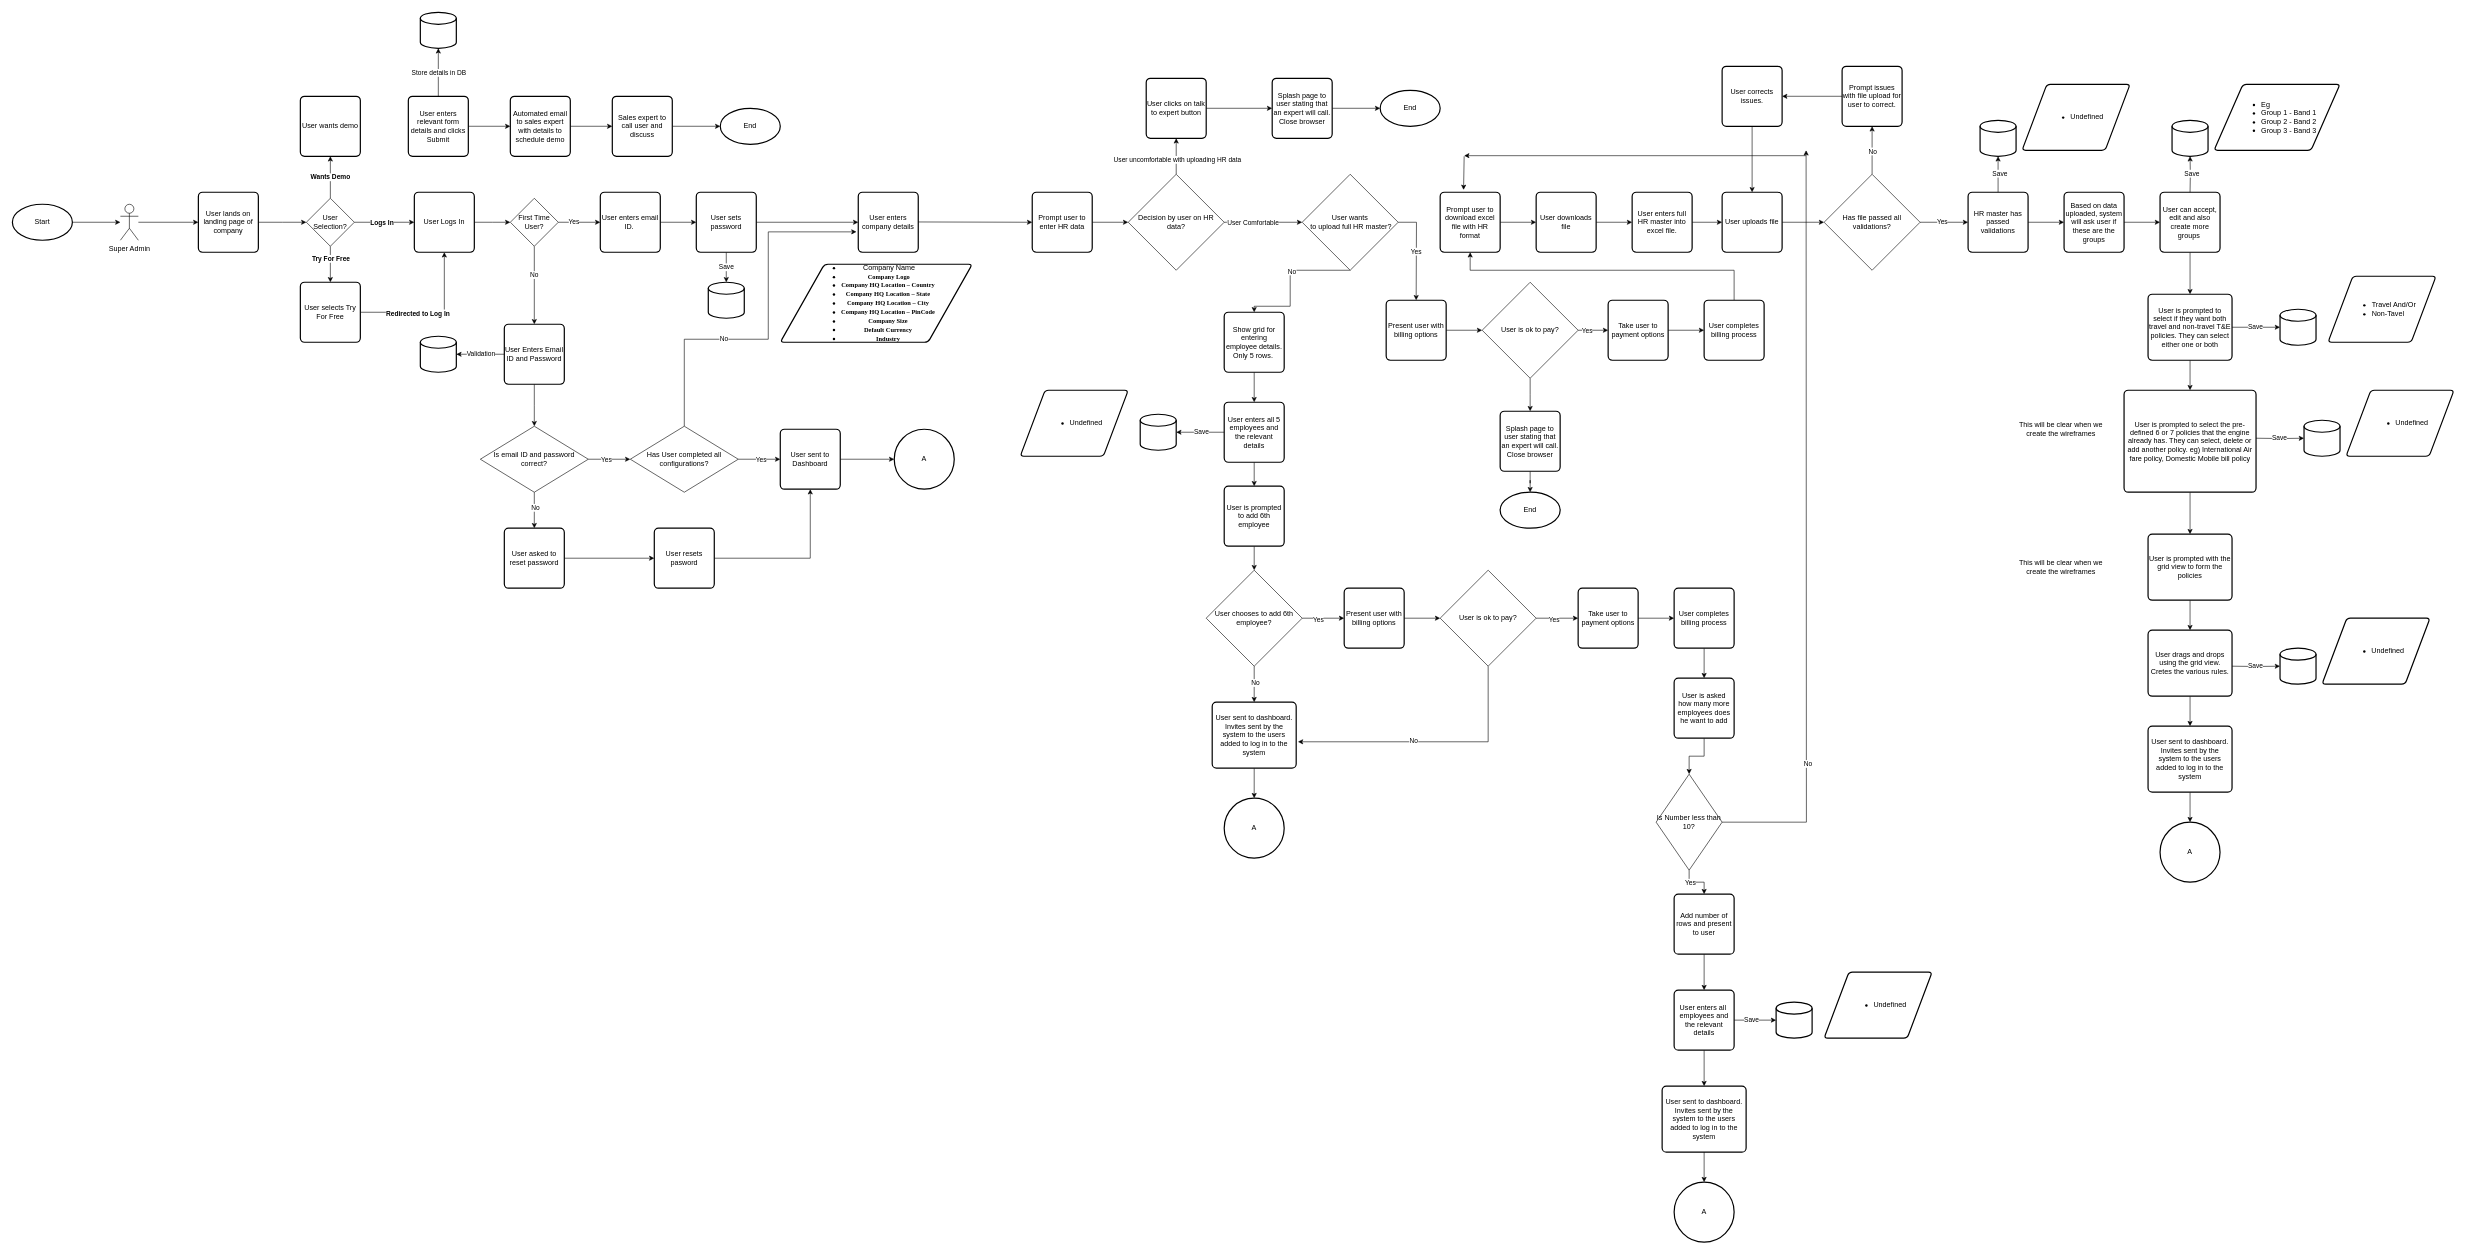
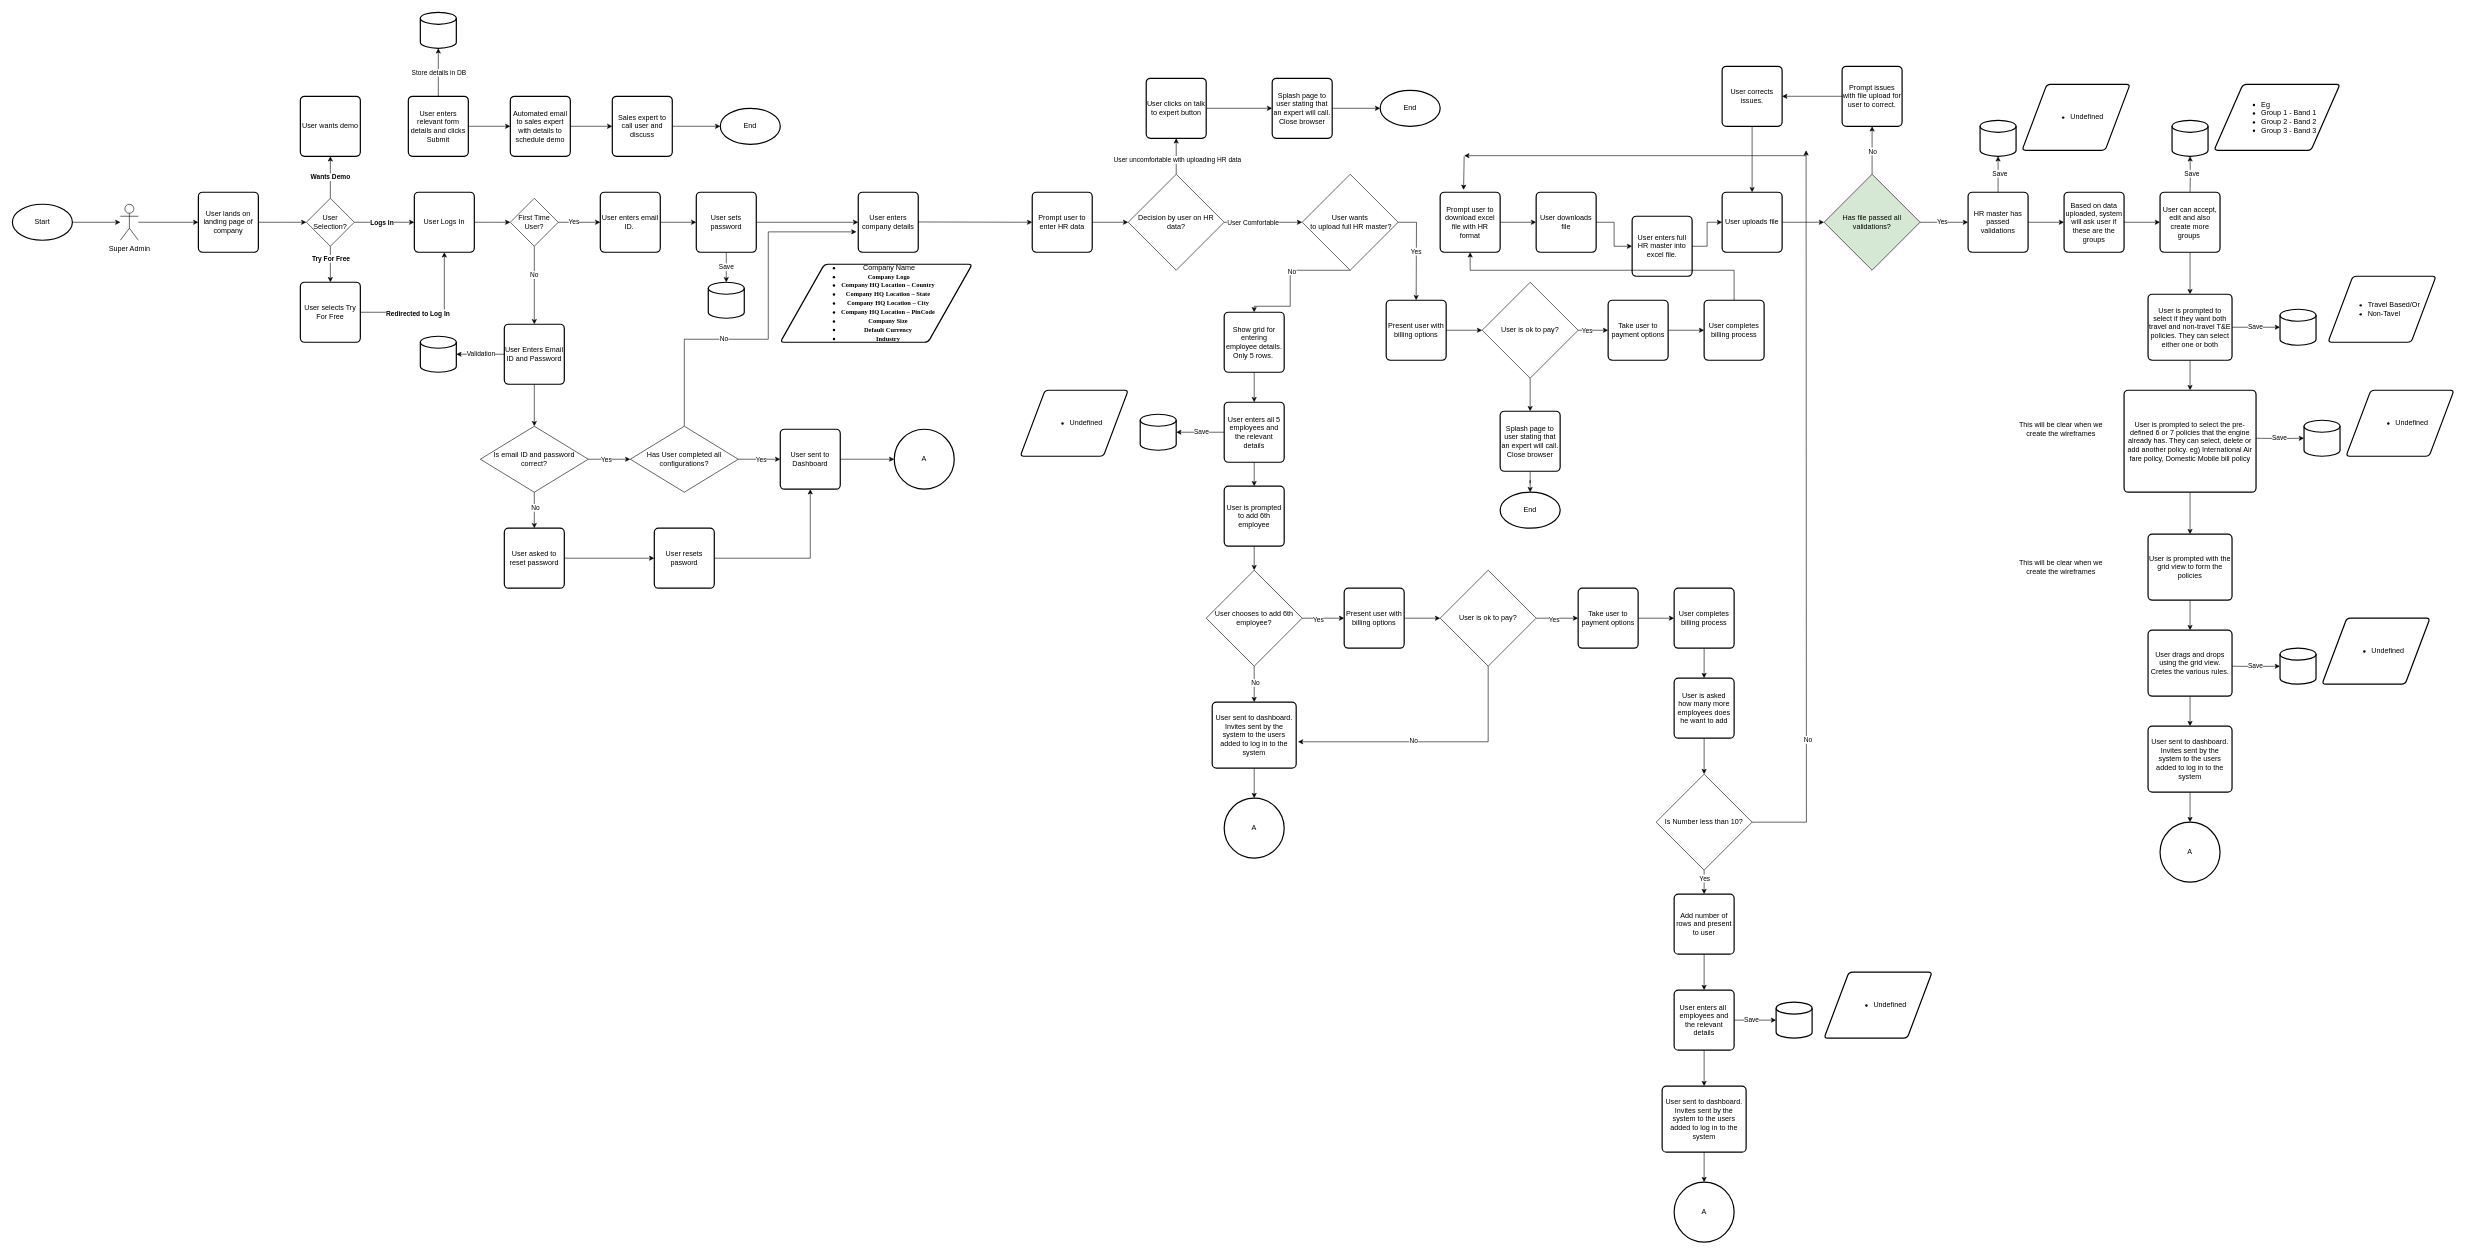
(1662, 222) -> (1662, 246)
(1872, 222) -> (1872, 222)
(2382, 309) -> (2382, 309)
(1689, 822) -> (1704, 822)
